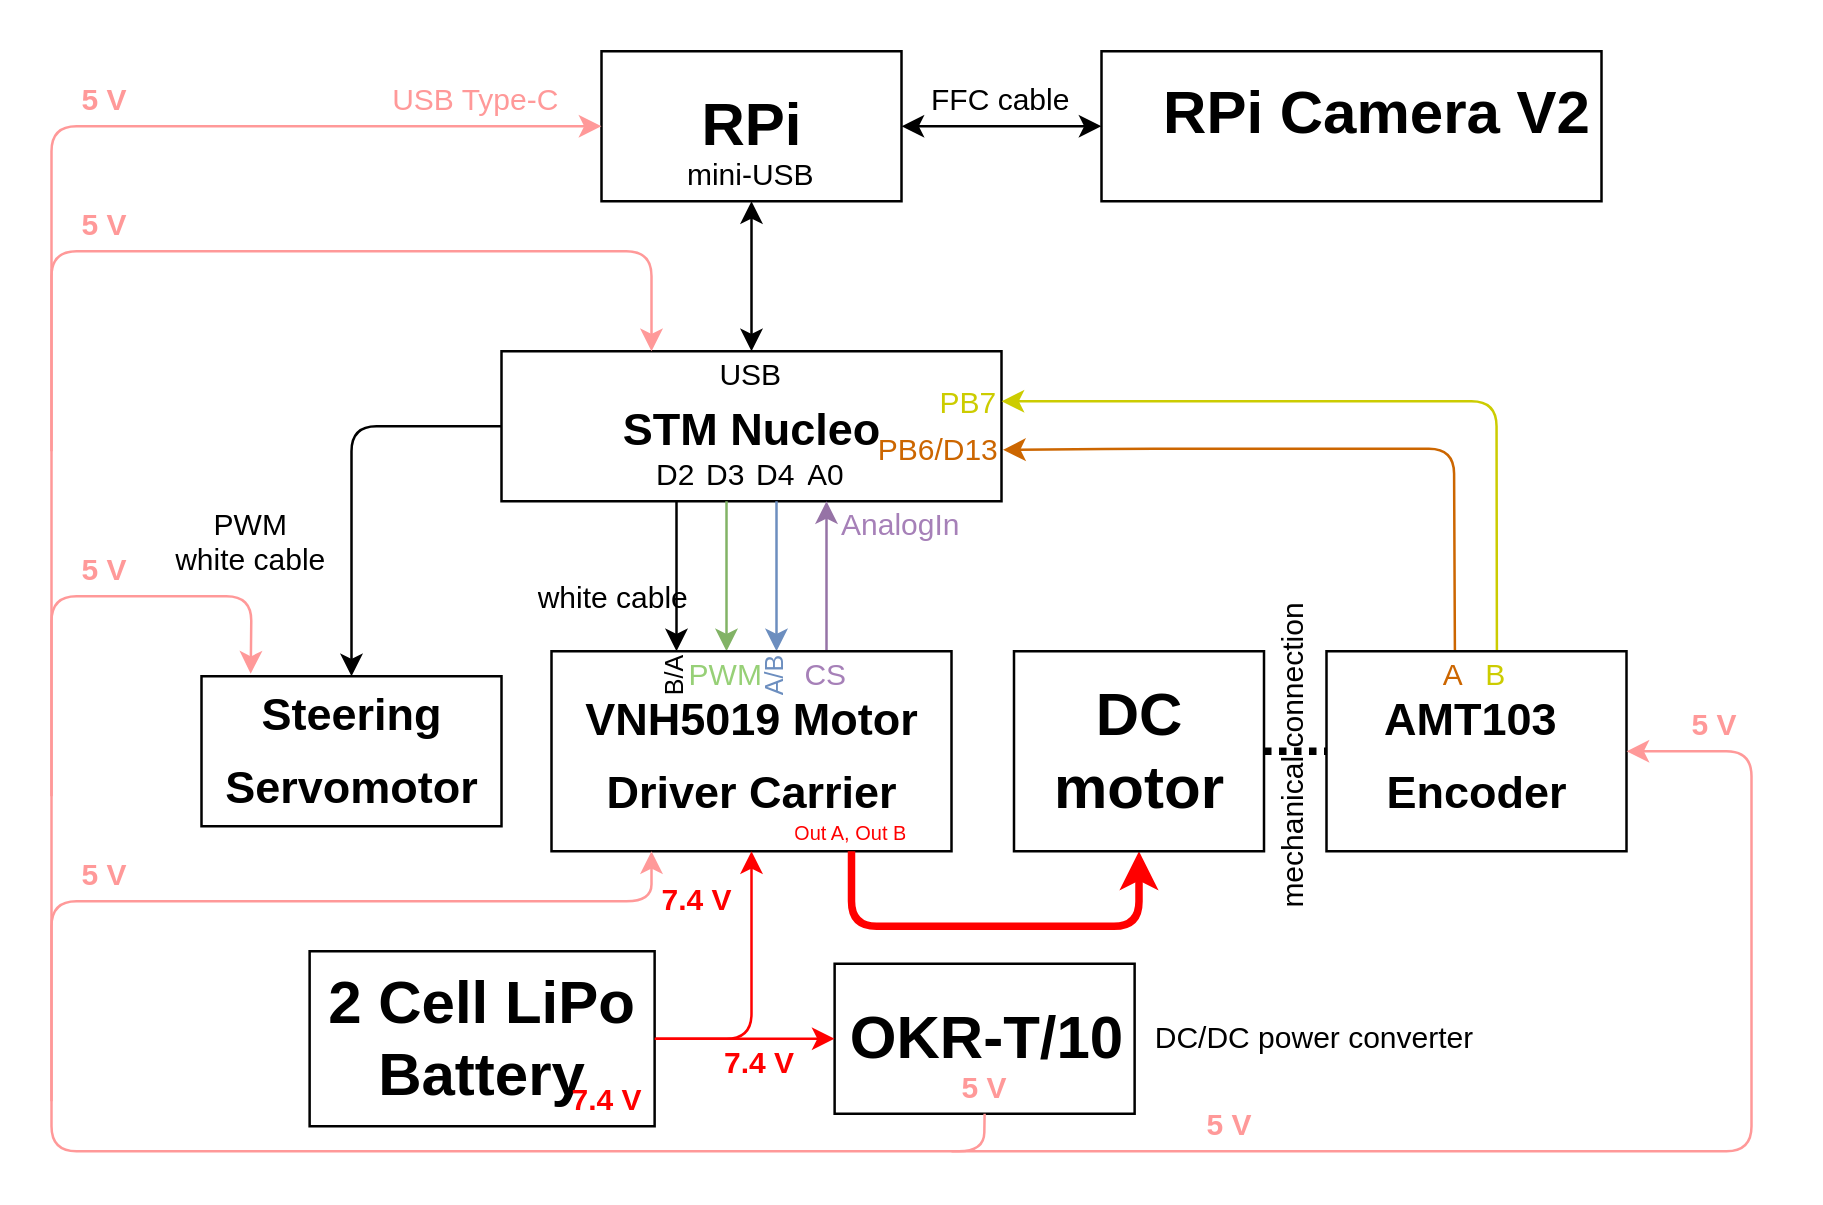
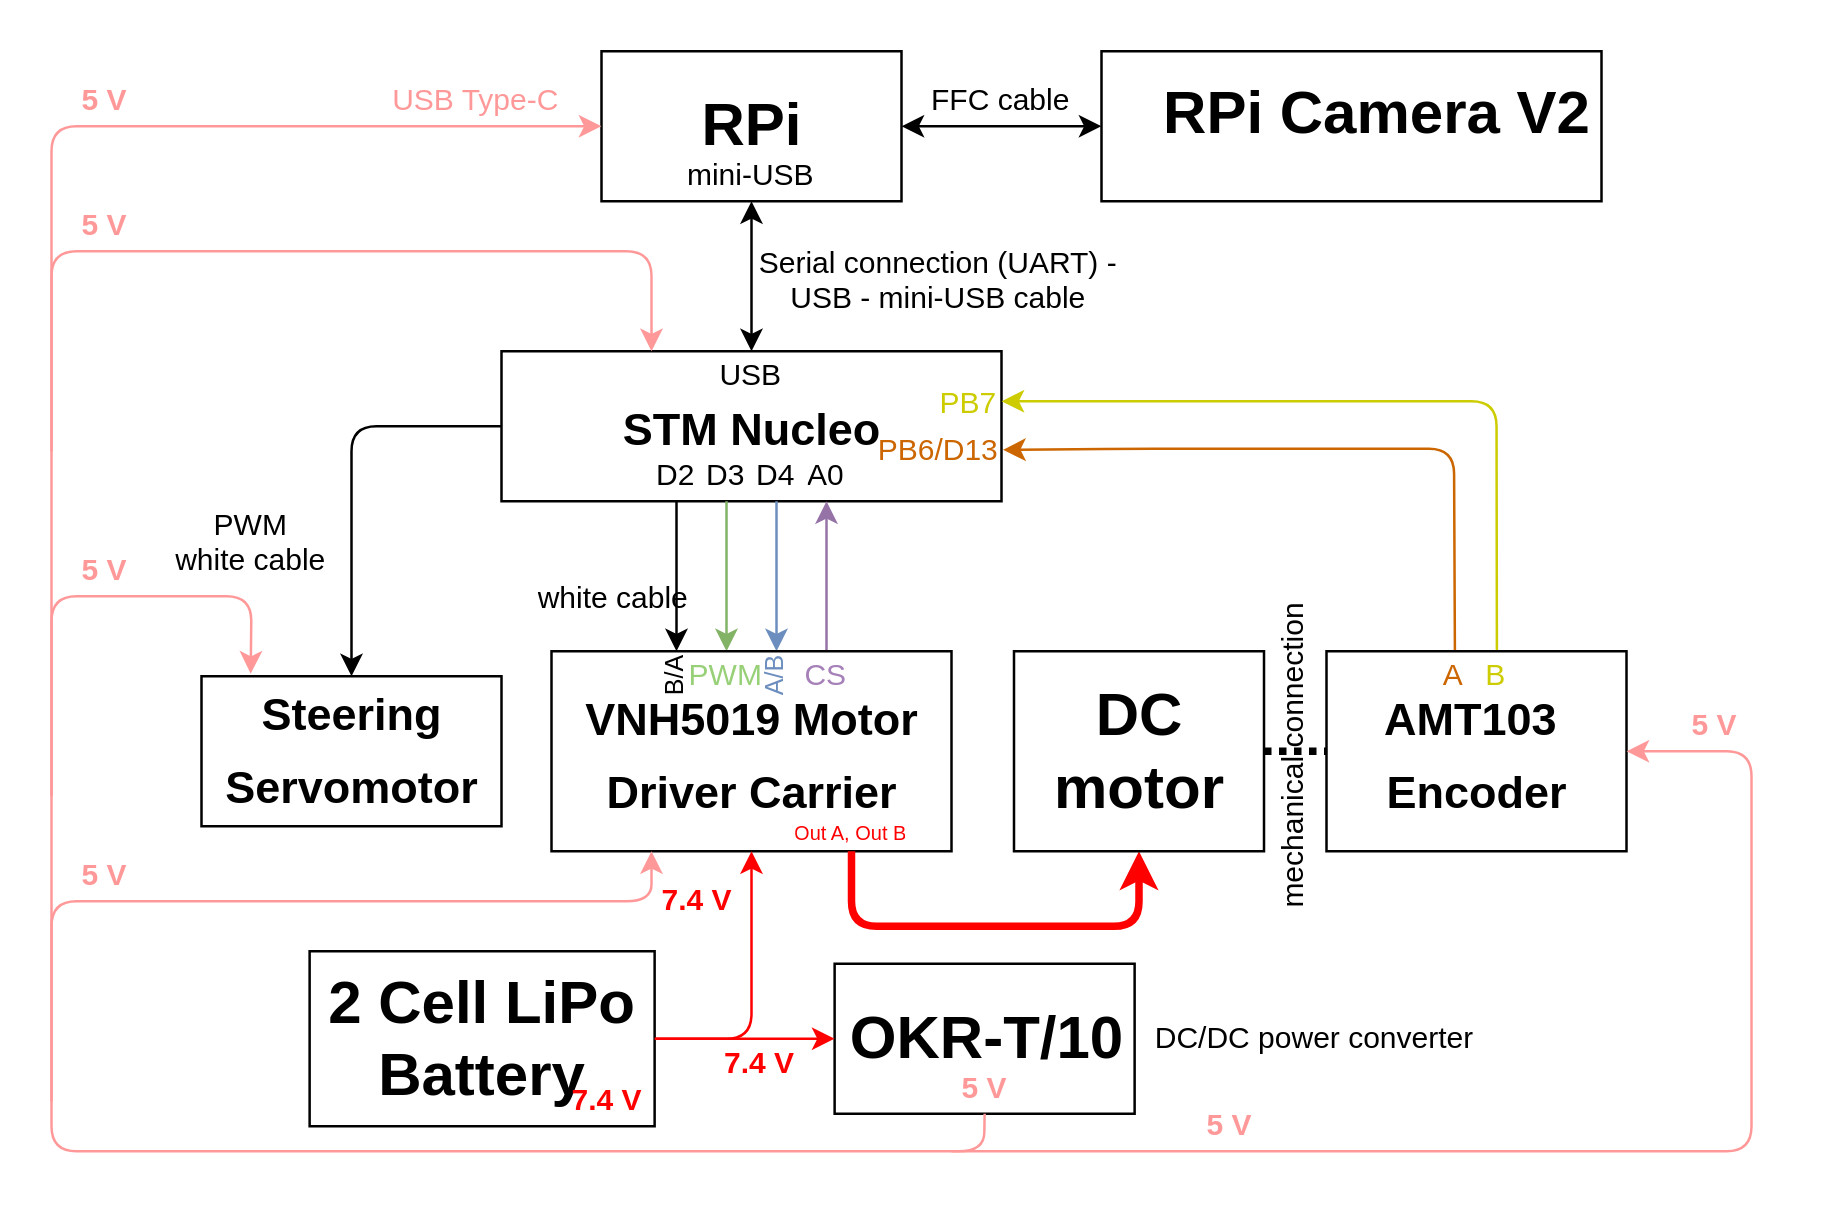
none -> (939, 276)
(901, 526) -> none
